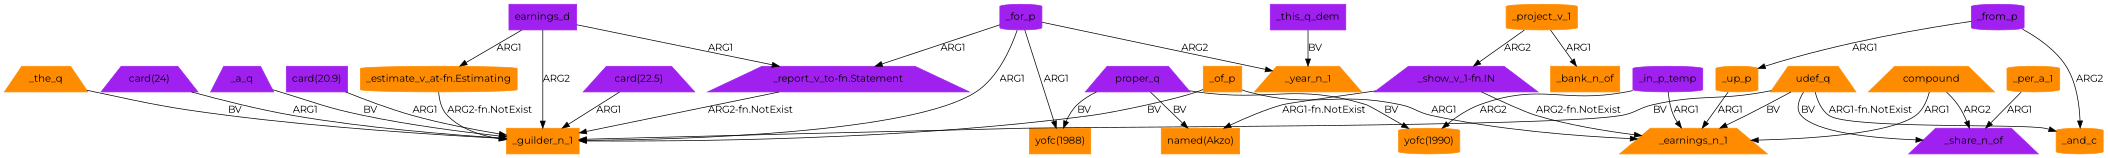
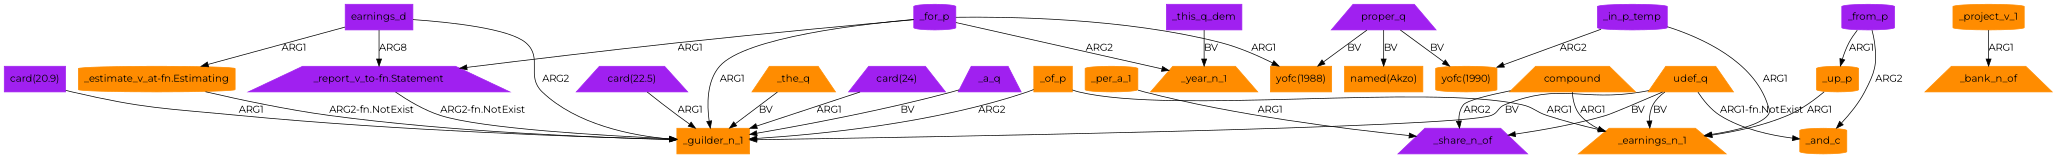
(721, 48) -> (393, 48)
(1456, 79) -> none
(1585, 79) -> (1989, 79)
(1154, 110) -> (992, 110)
